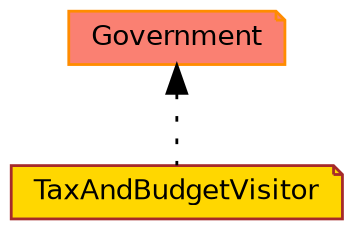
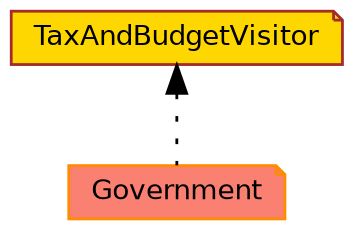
(177, 129) -> (177, 129)
